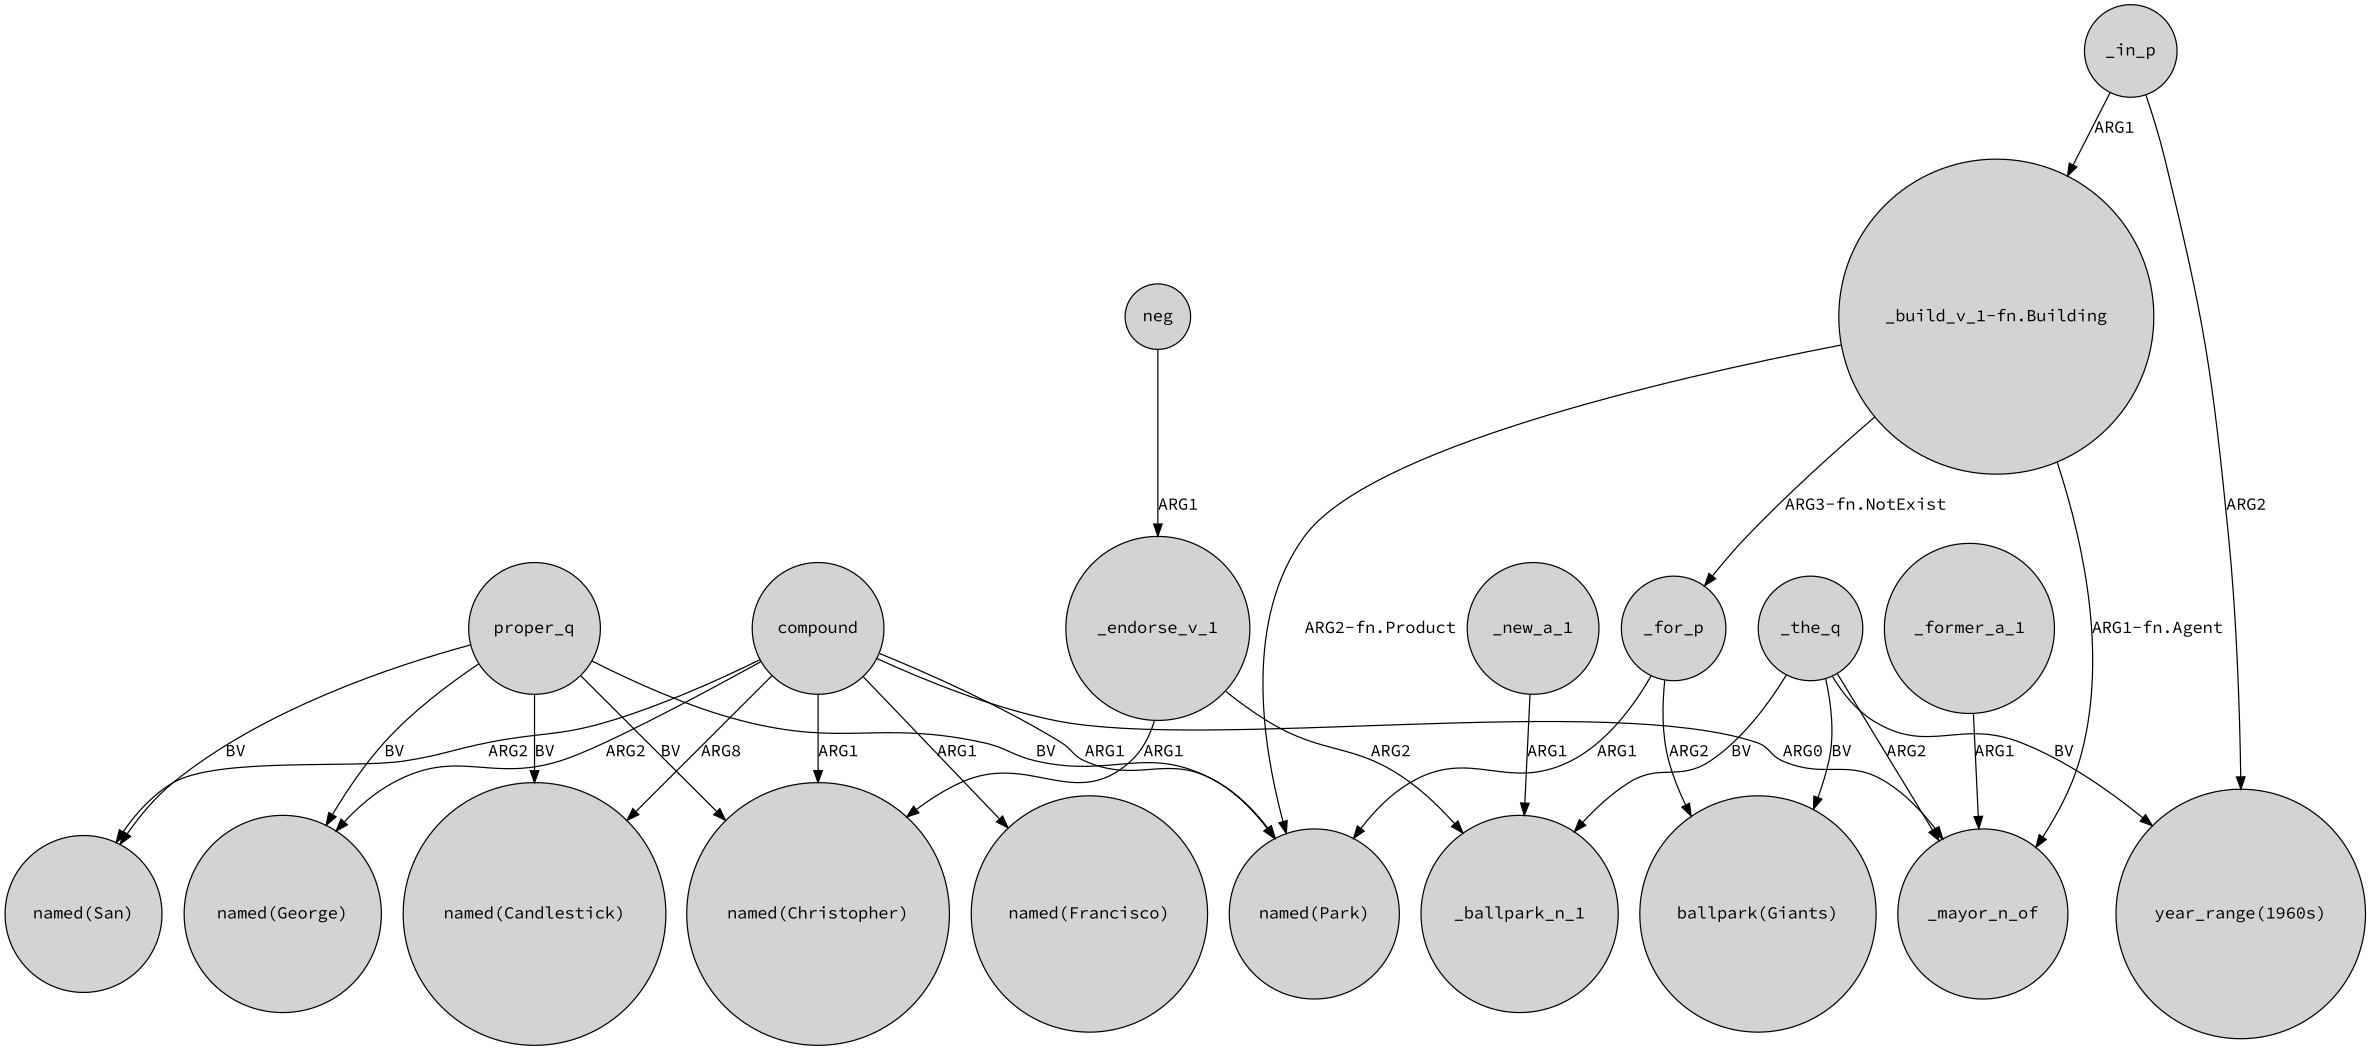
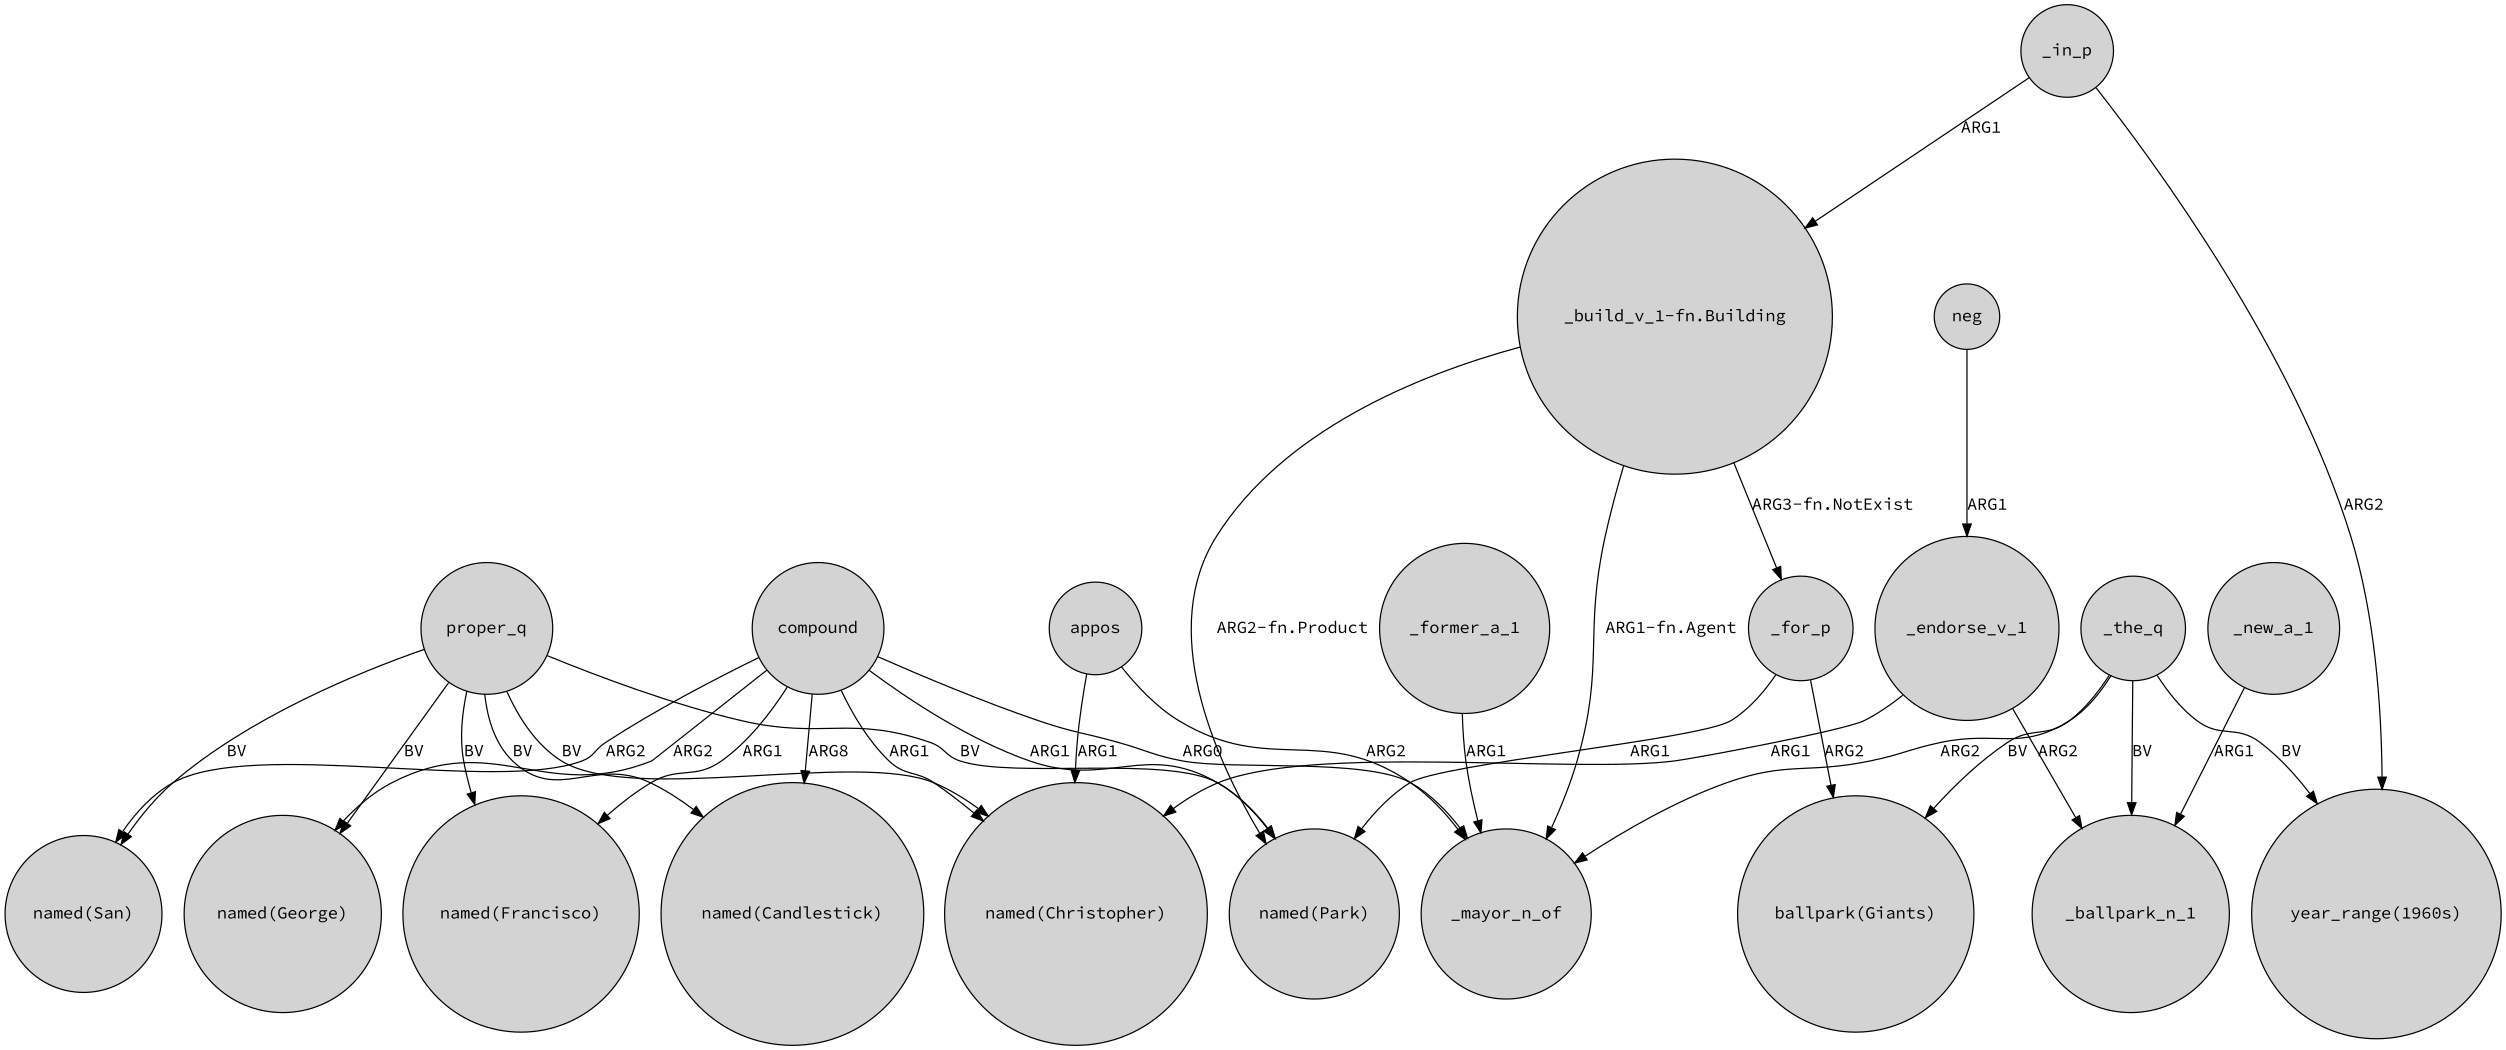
none -> (1096, 628)
none -> (462, 742)
